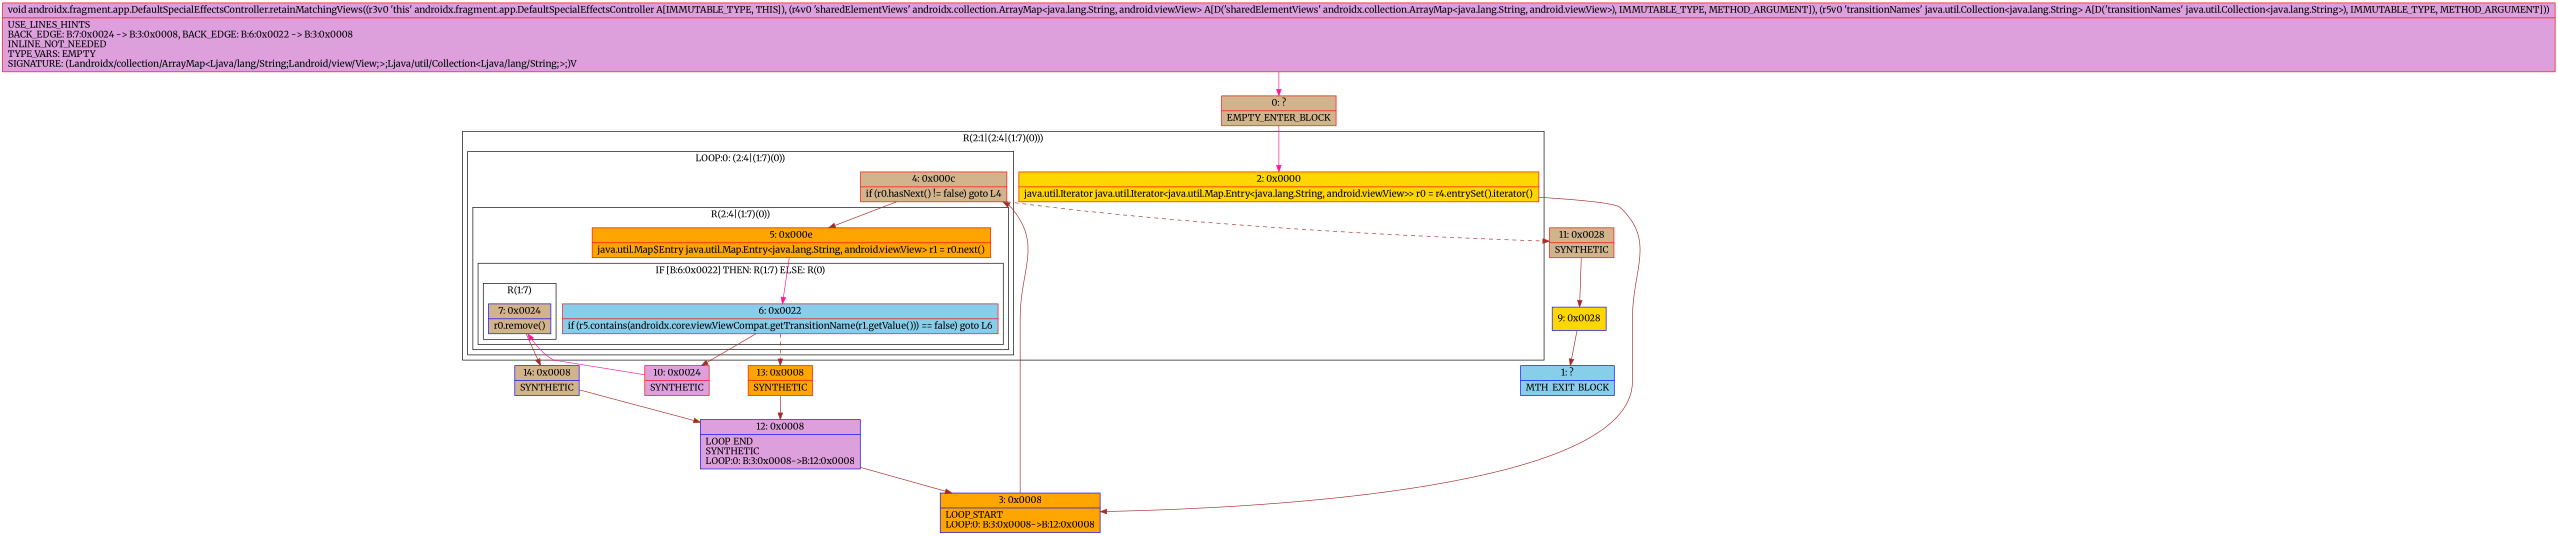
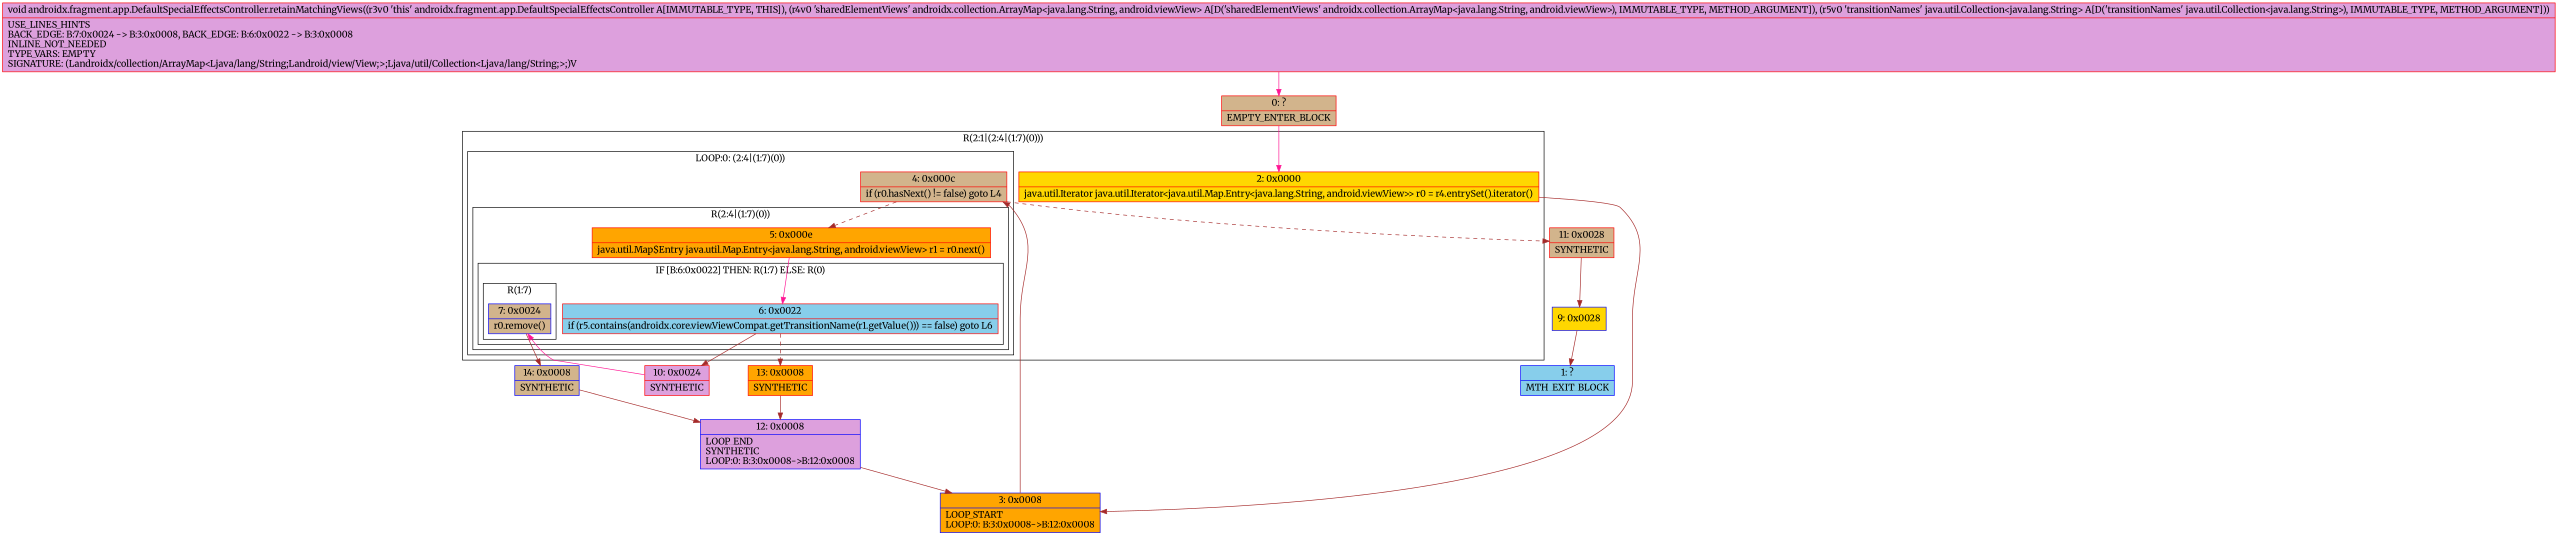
(866, 214) -> (866, 214)
